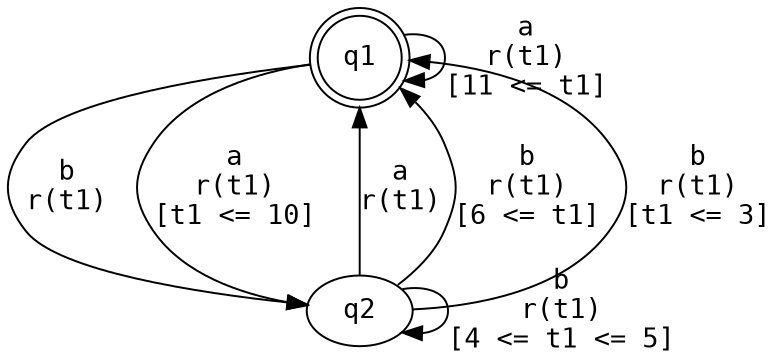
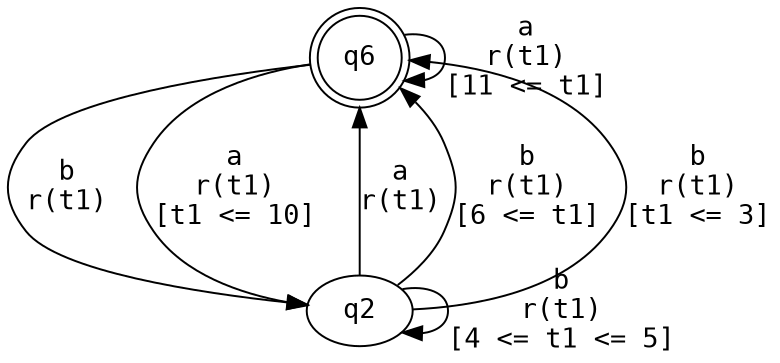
(360, 58) -> (360, 58)
